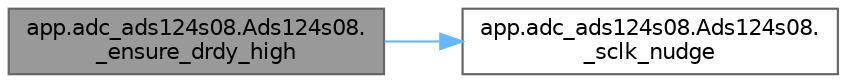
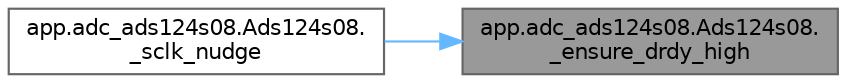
(412, 41) -> (412, 41)
